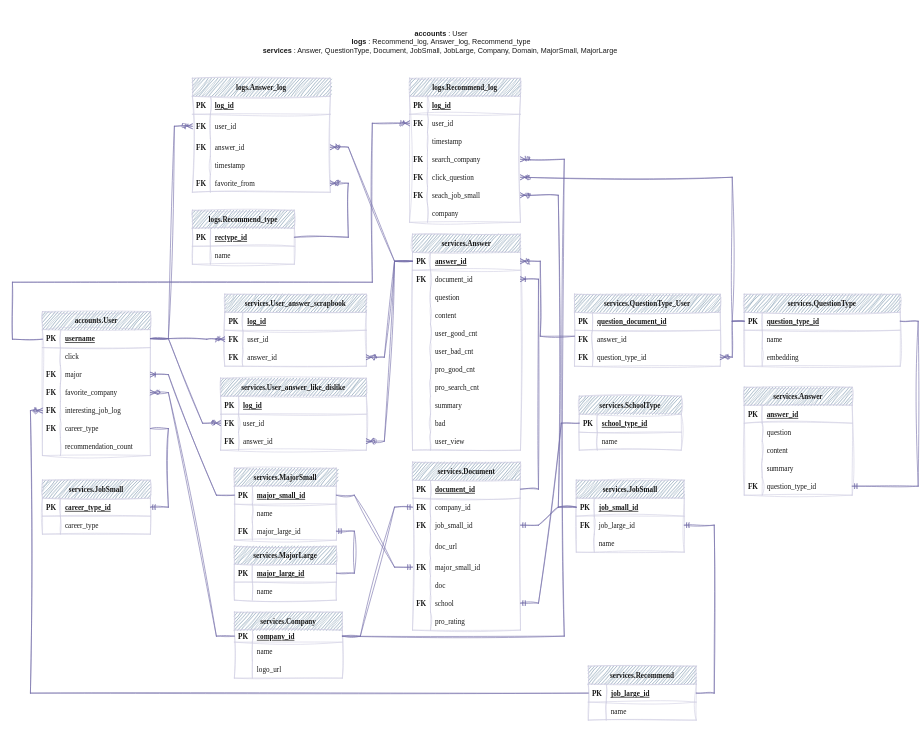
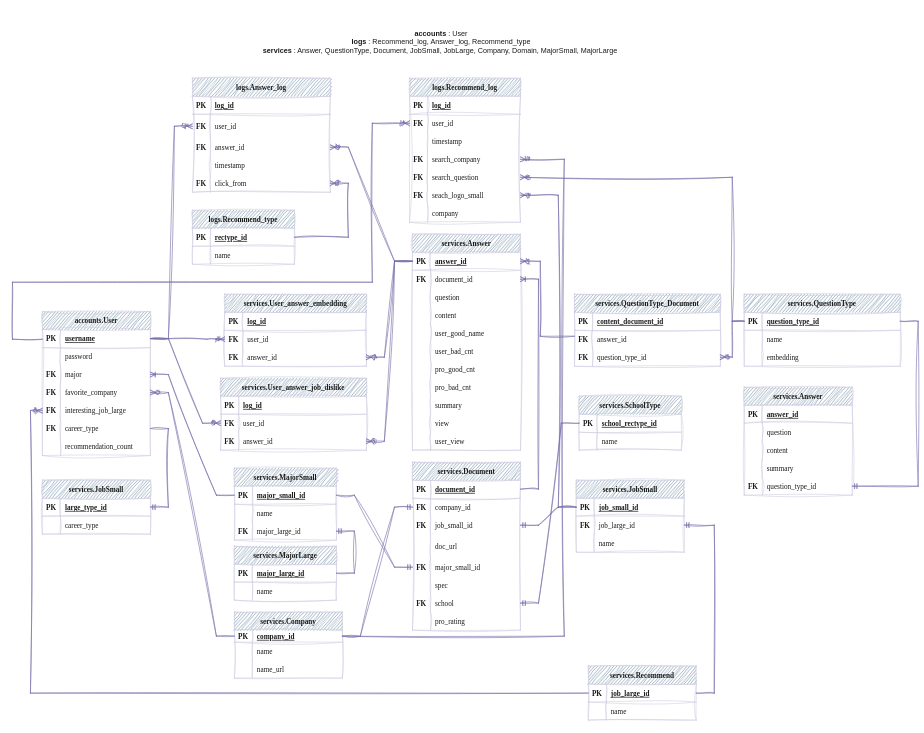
(457, 178) -> (461, 178)
(240, 184) -> (233, 184)
(460, 196) -> (461, 196)
(295, 304) -> (295, 304)
(647, 304) -> (647, 304)
(635, 322) -> (634, 322)
(461, 334) -> (463, 334)
(73, 357) -> (81, 357)
(293, 388) -> (293, 388)
(463, 388) -> (457, 388)
(100, 411) -> (104, 411)
(441, 424) -> (442, 424)
(628, 424) -> (634, 424)
(92, 508) -> (89, 508)
(441, 586) -> (443, 586)
(271, 670) -> (272, 670)
